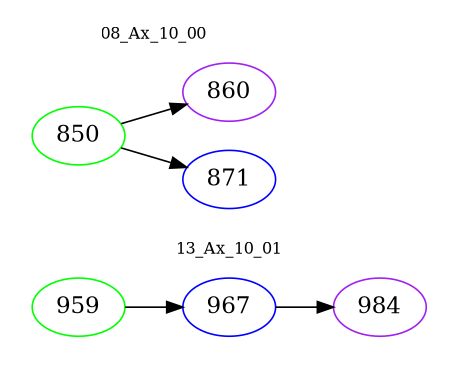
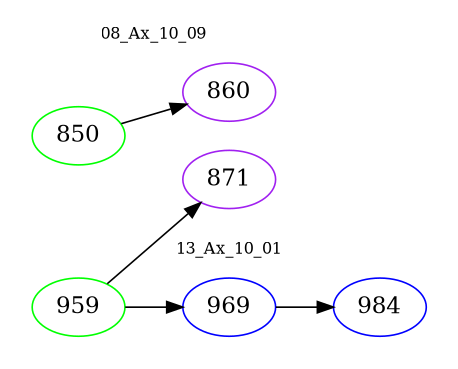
(154, 35) -> (154, 35)
(146, 155) -> (148, 249)
(229, 179) -> (229, 179)
(229, 307) -> (229, 307)
(380, 307) -> (380, 307)
